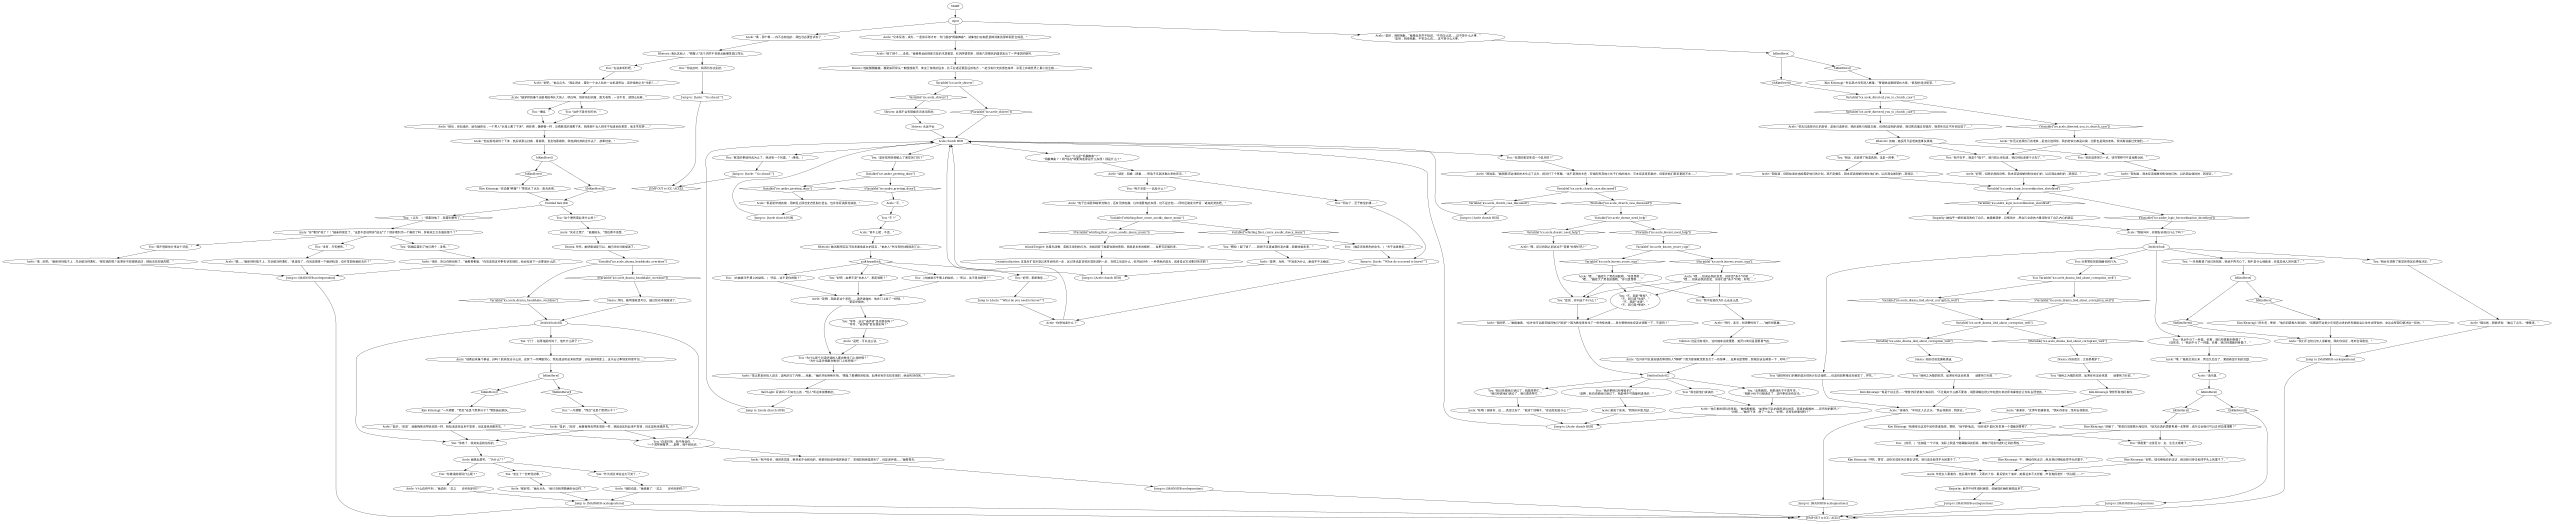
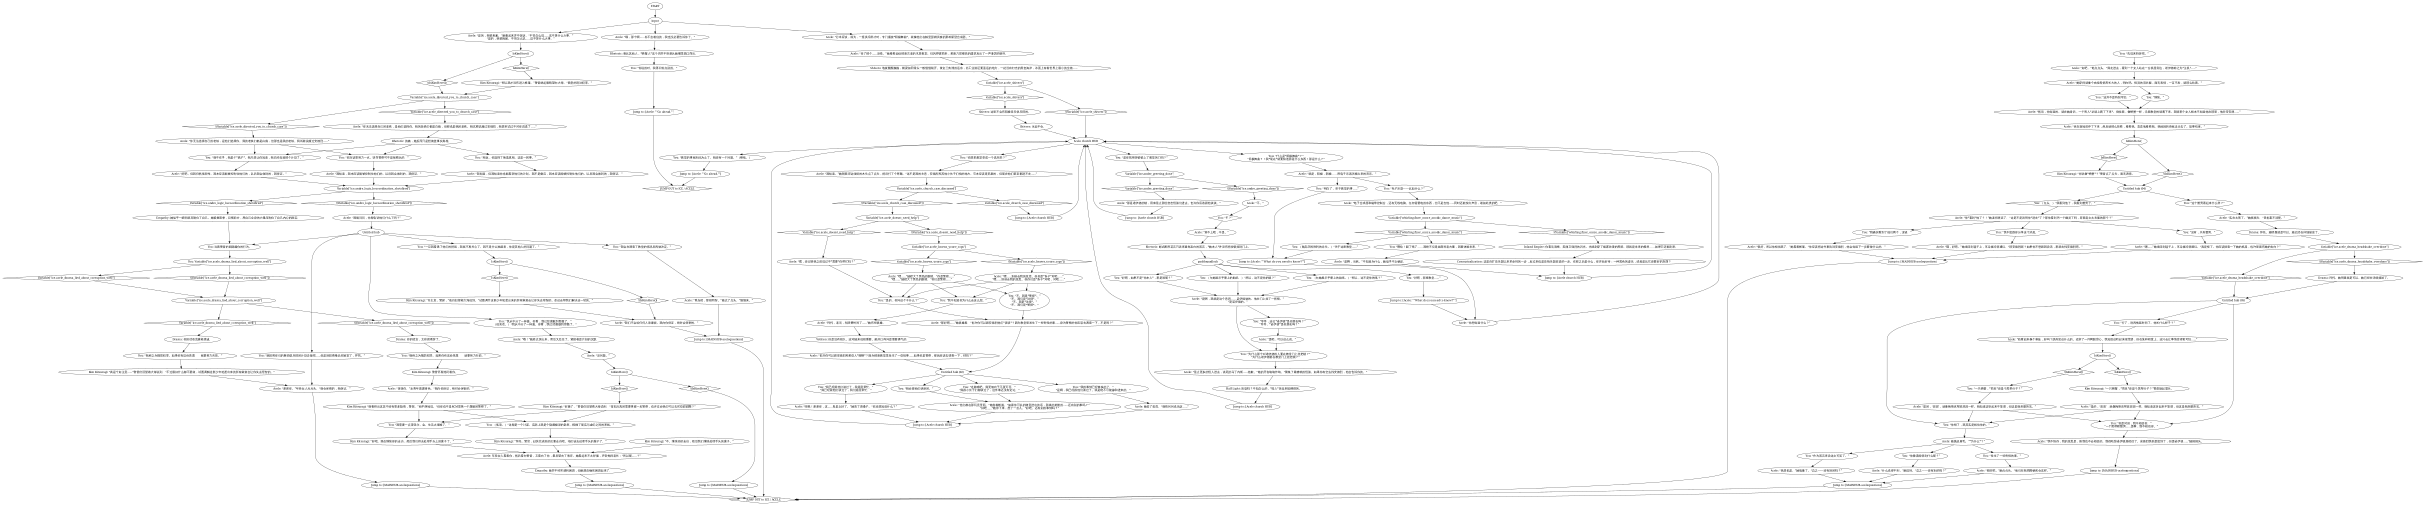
(660, 61) -> none
(889, 218) -> (1225, 218)
(2083, 225) -> (229, 231)
(871, 262) -> (1208, 262)
